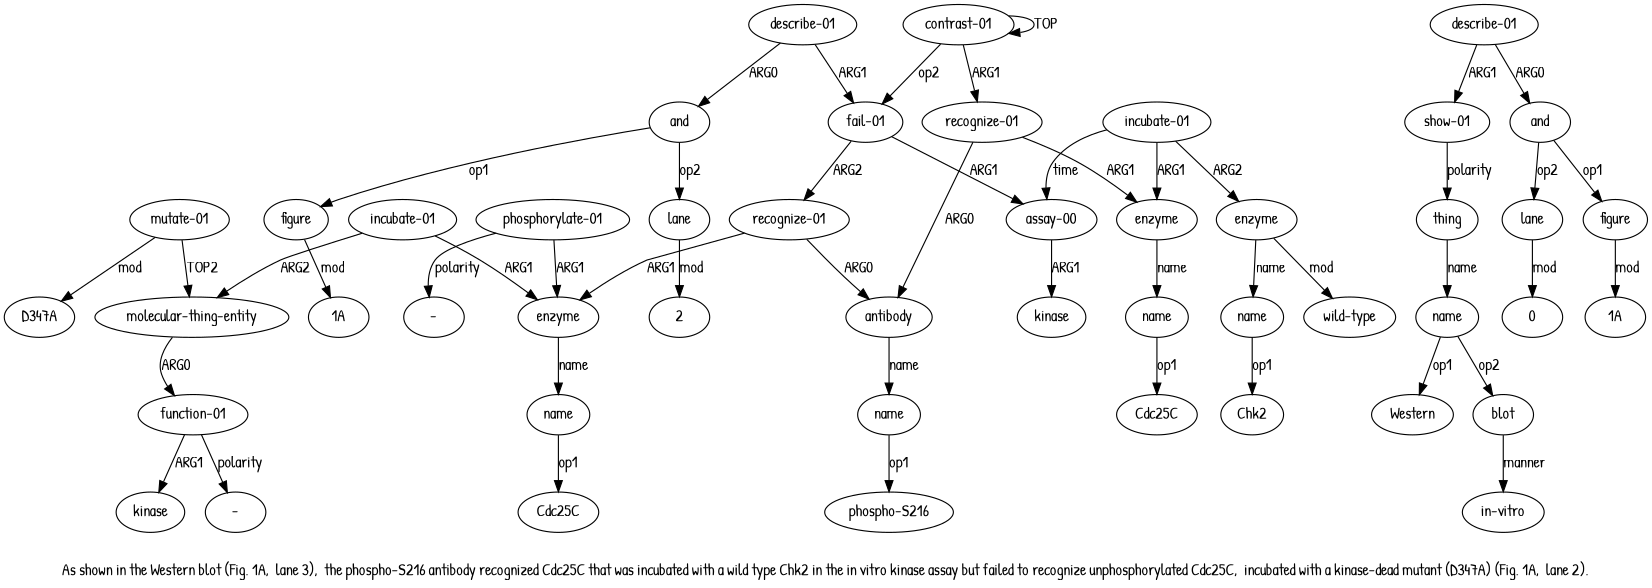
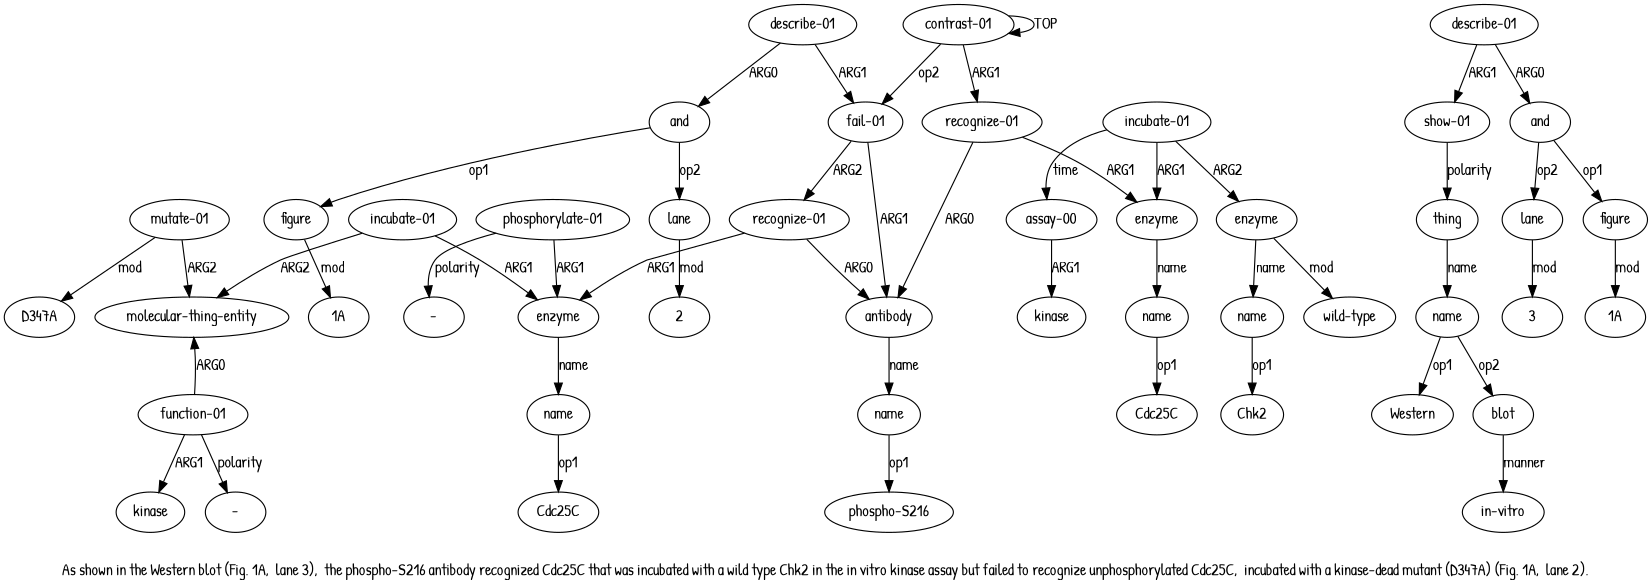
(952, 168) -> (877, 214)
(203, 268) -> (203, 268)
(1532, 317) -> (1532, 317)
(161, 361) -> (195, 372)
